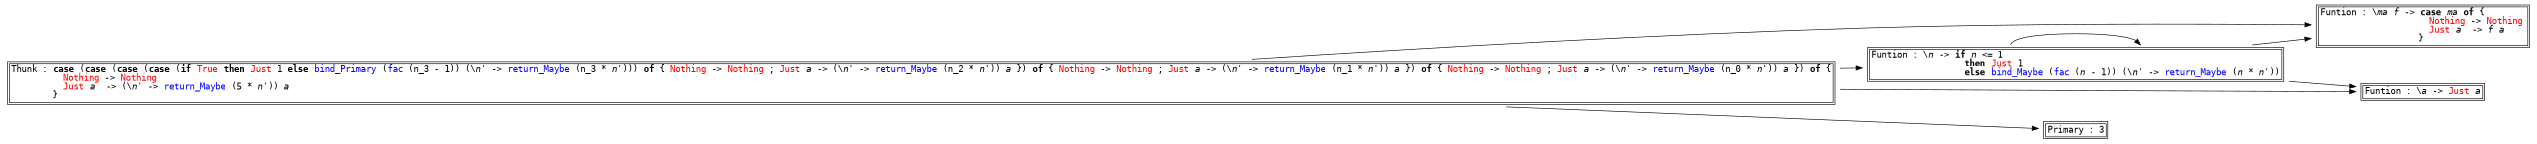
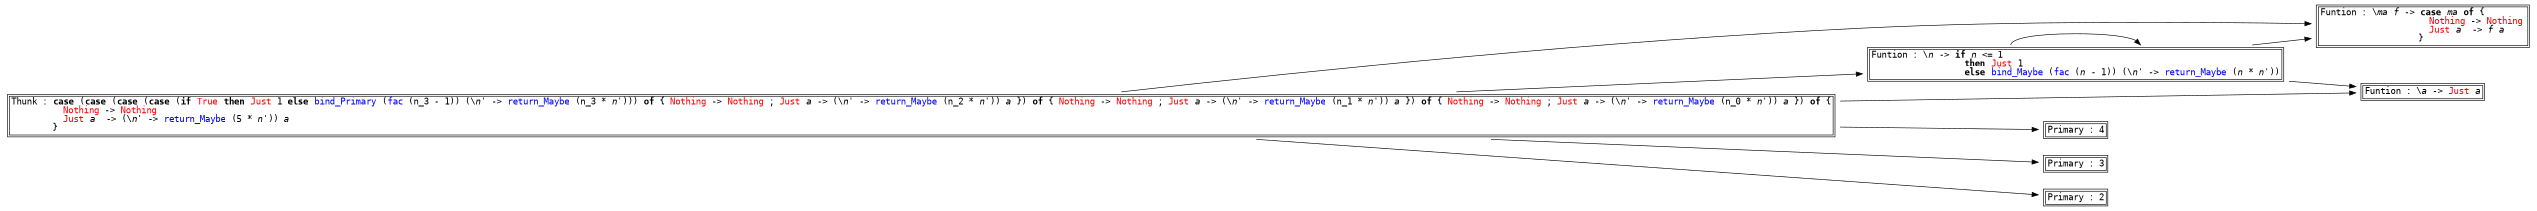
none -> (2076, 130)
none -> (2076, 198)
